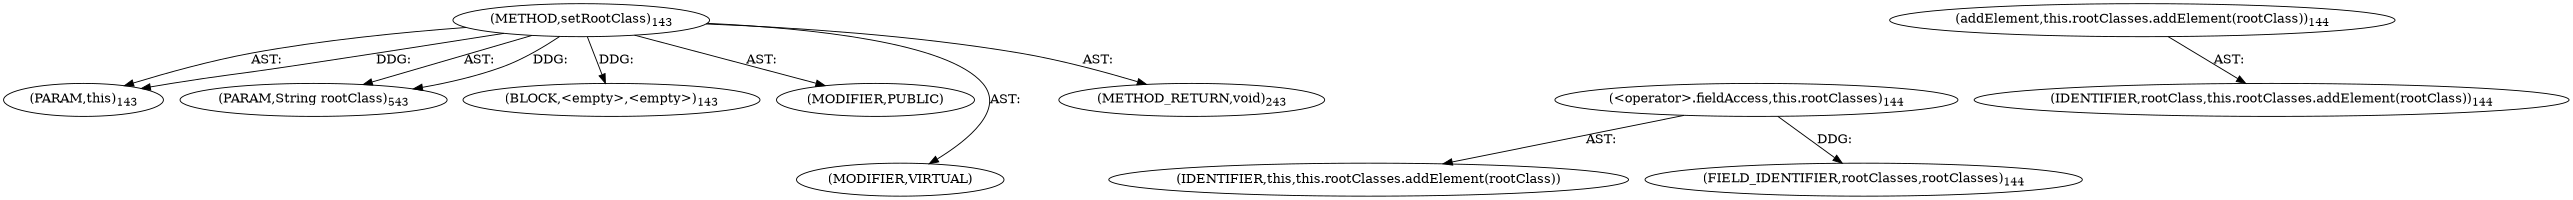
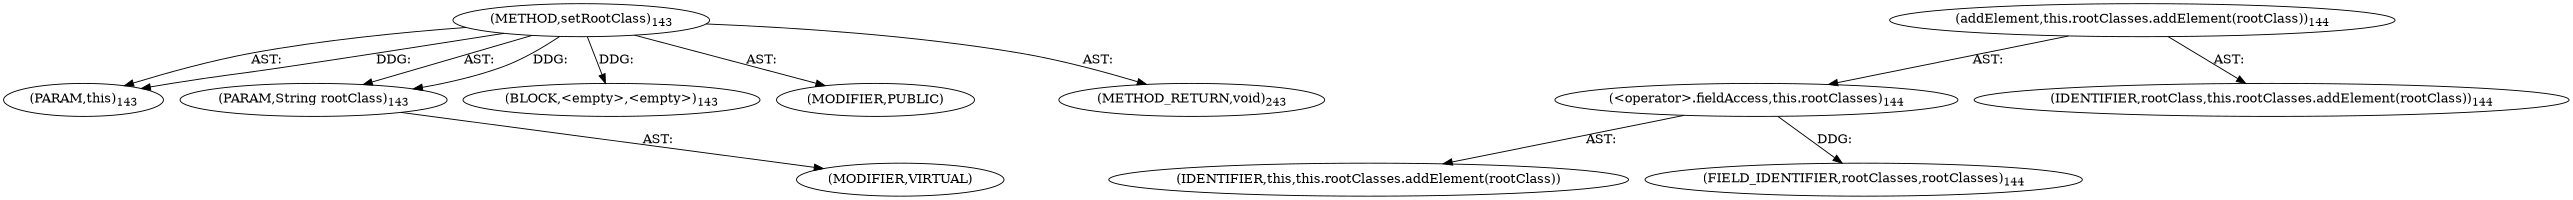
(899, 46) -> (607, 140)
none -> (1953, 59)
(398, 99) -> (398, 99)
